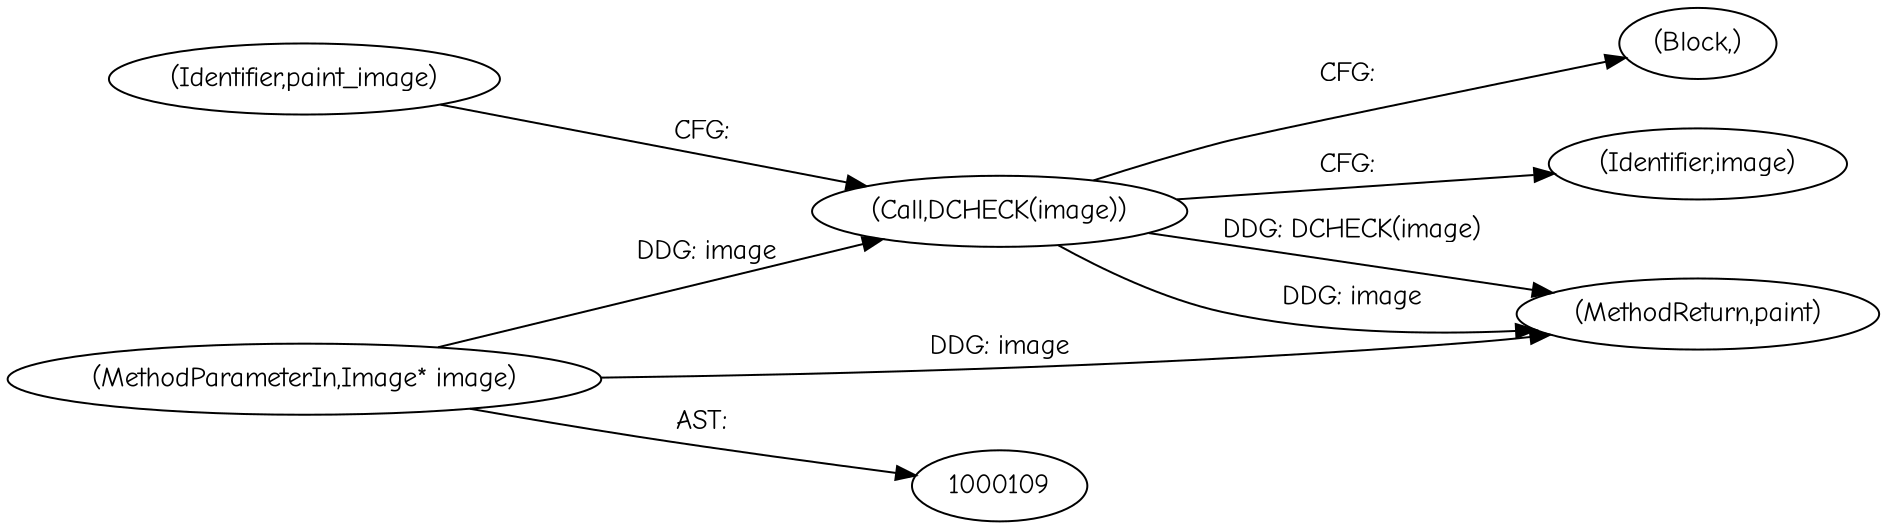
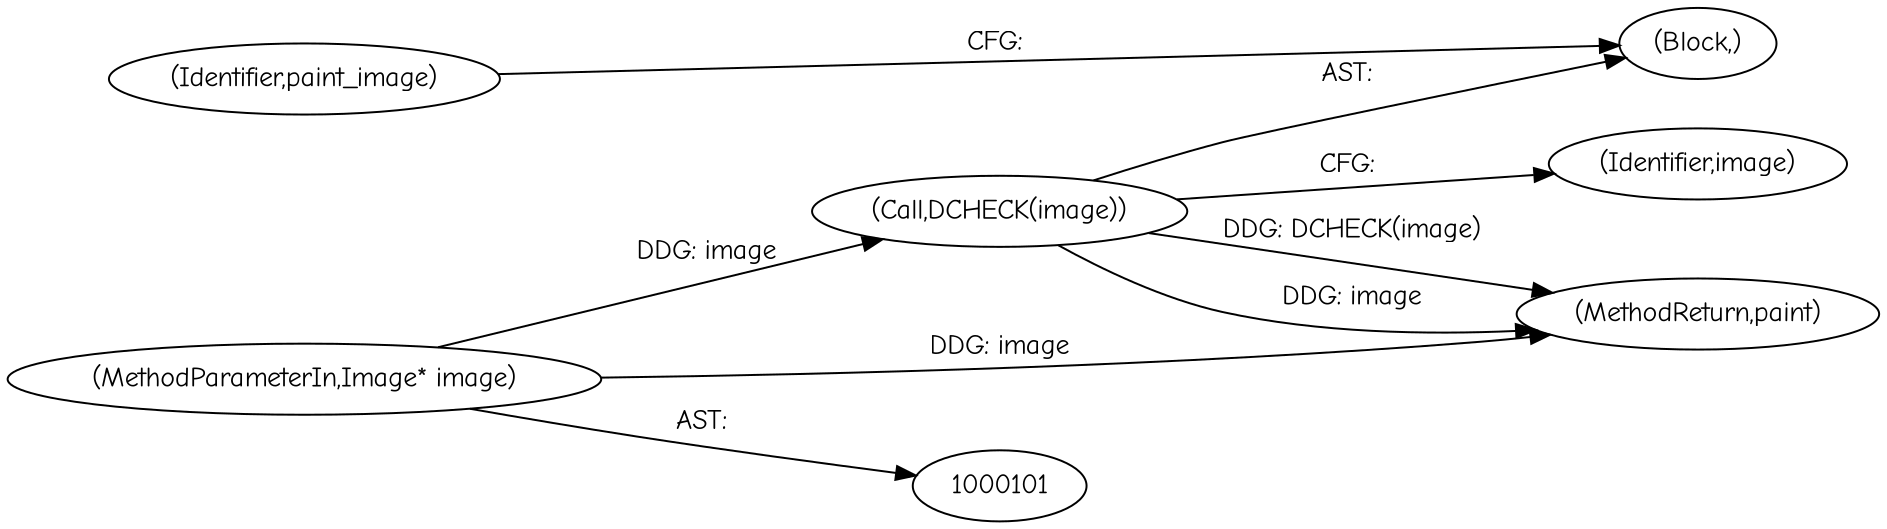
(1352, 74) -> (1352, 74)
(644, 144) -> (1049, 60)
(1000, 486) -> (1000, 486)
